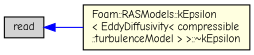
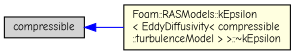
(24, 27) -> (44, 27)
